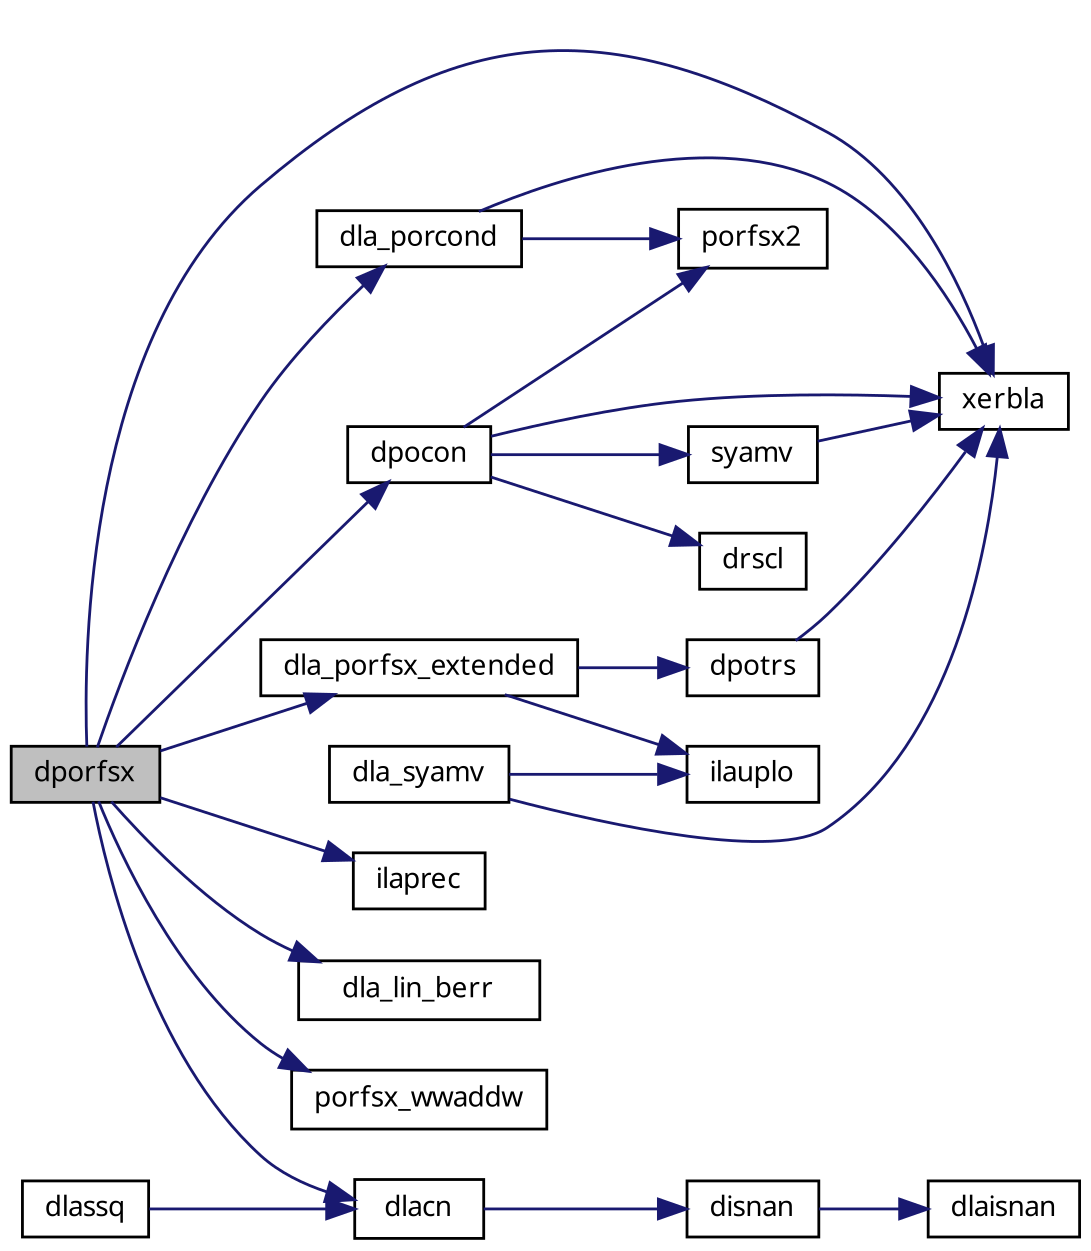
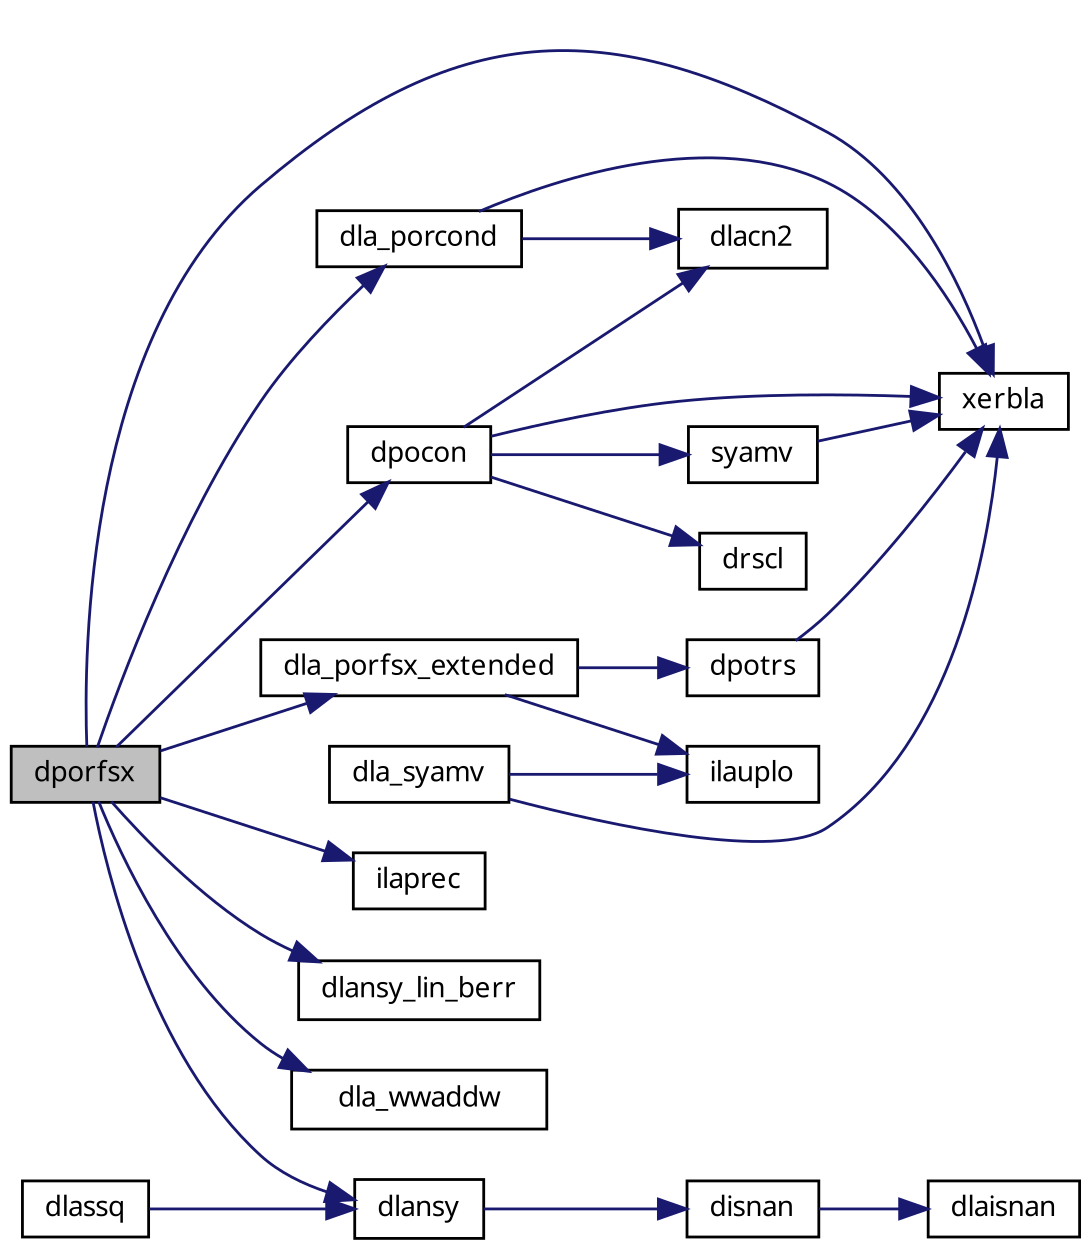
(753, 239) -> (753, 239)
(419, 990) -> (419, 990)
(419, 1100) -> (419, 1100)
(419, 1209) -> (419, 1209)
